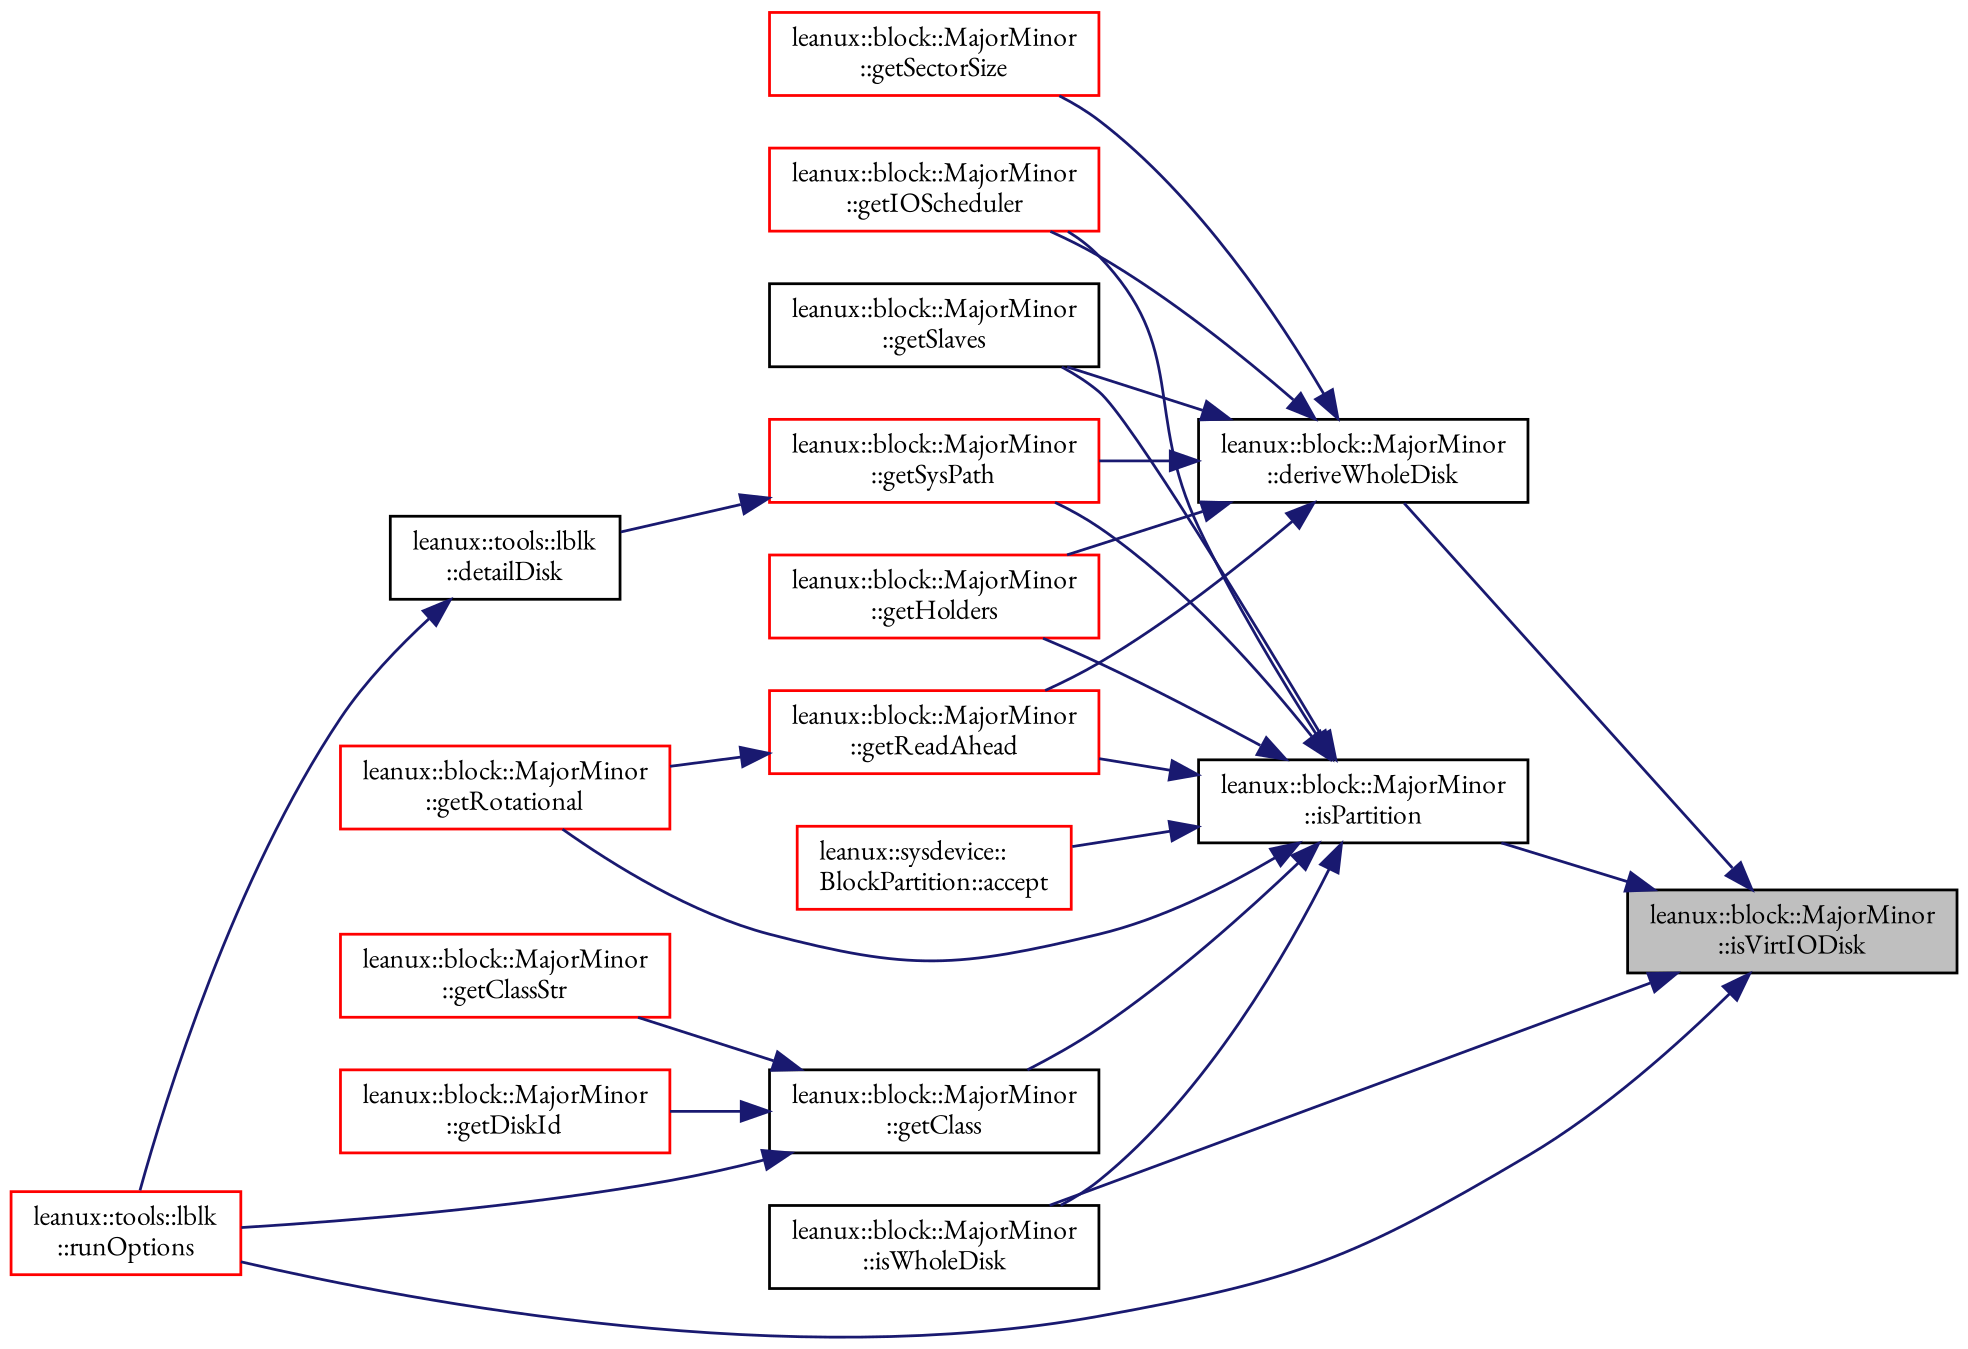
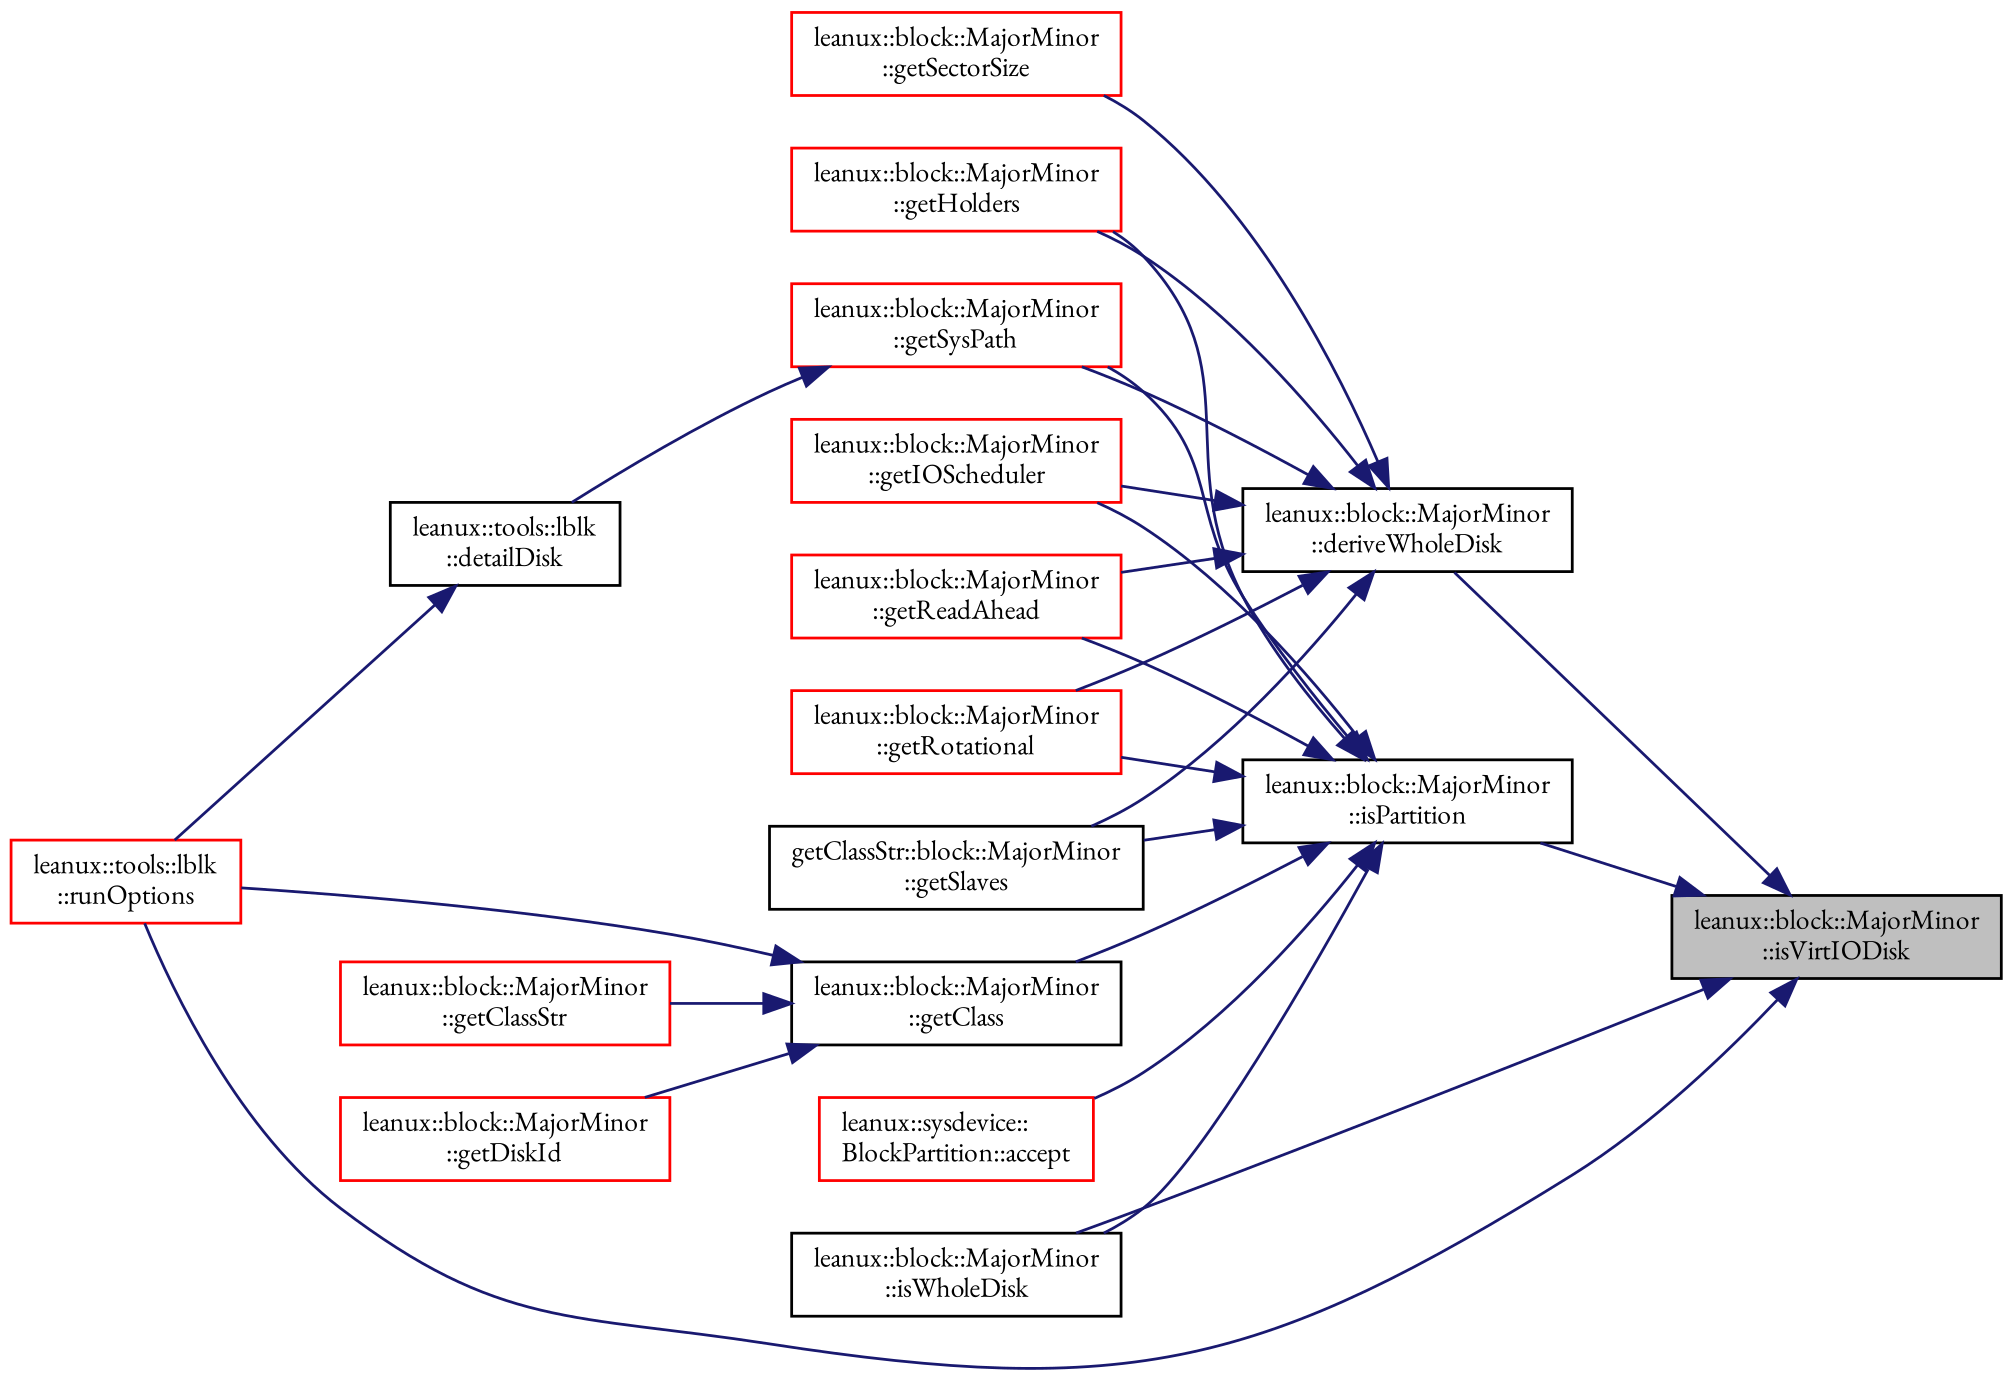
(934, 325) -> (956, 868)
(706, 762) -> (1191, 641)
